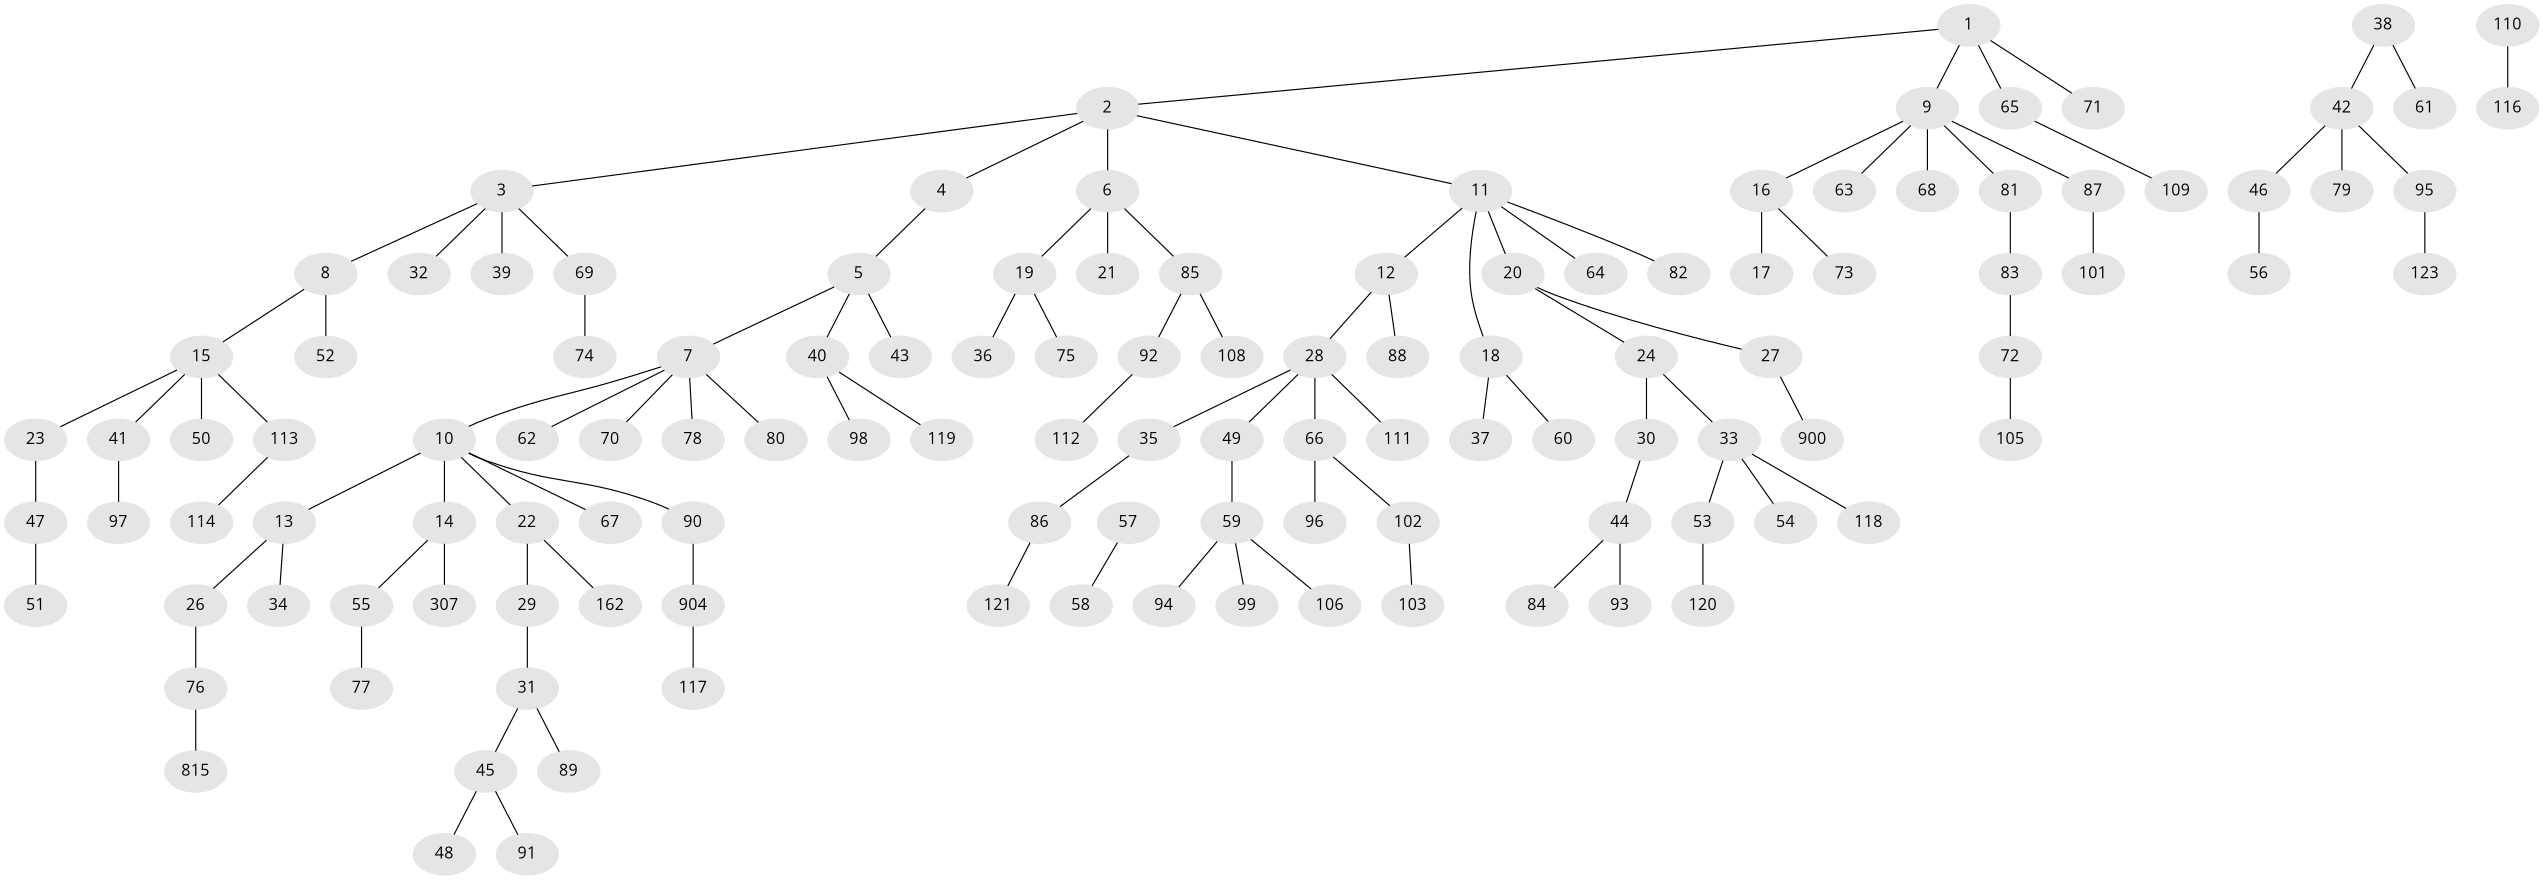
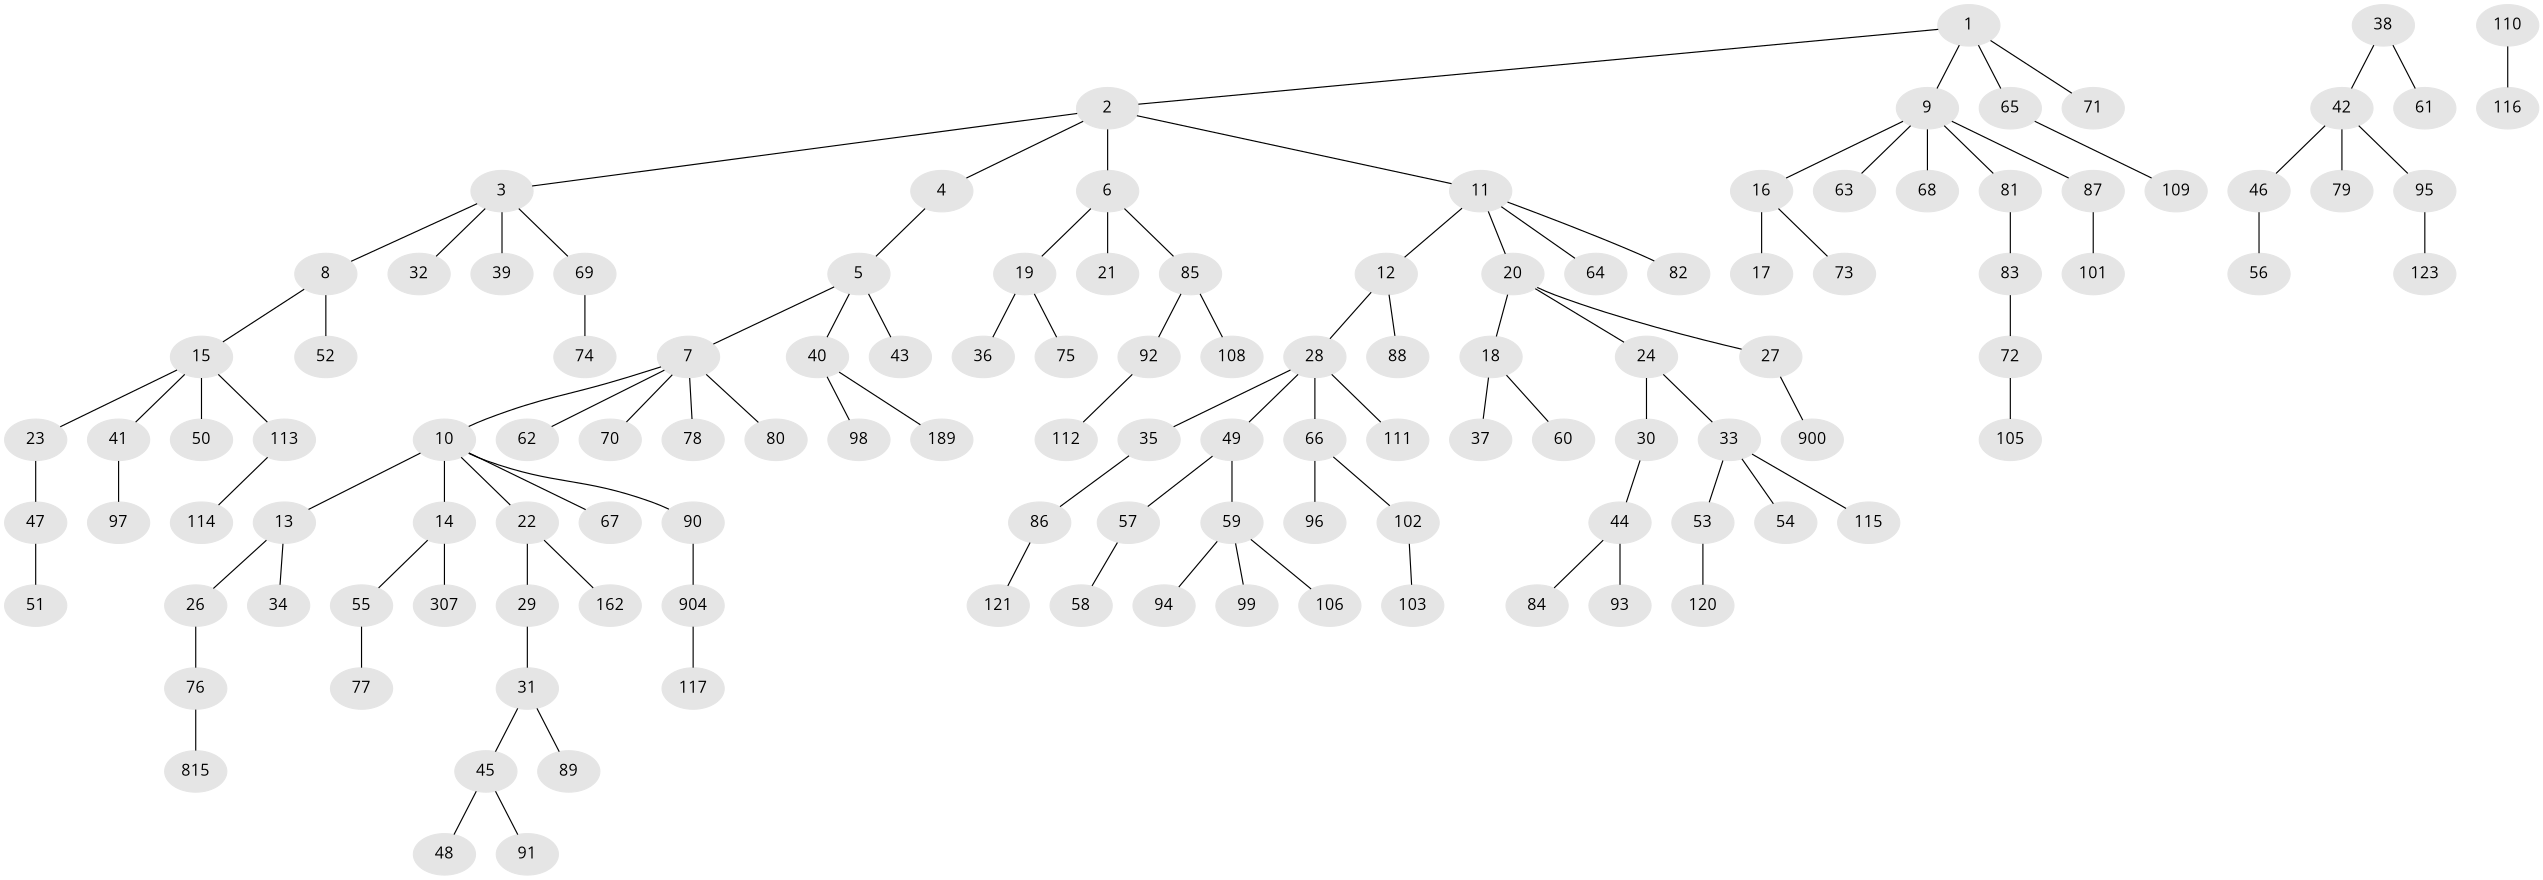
(1470, 275) -> (1502, 316)
(942, 440) -> (942, 440)
none -> (1180, 481)
(1869, 523) -> (1869, 523)
